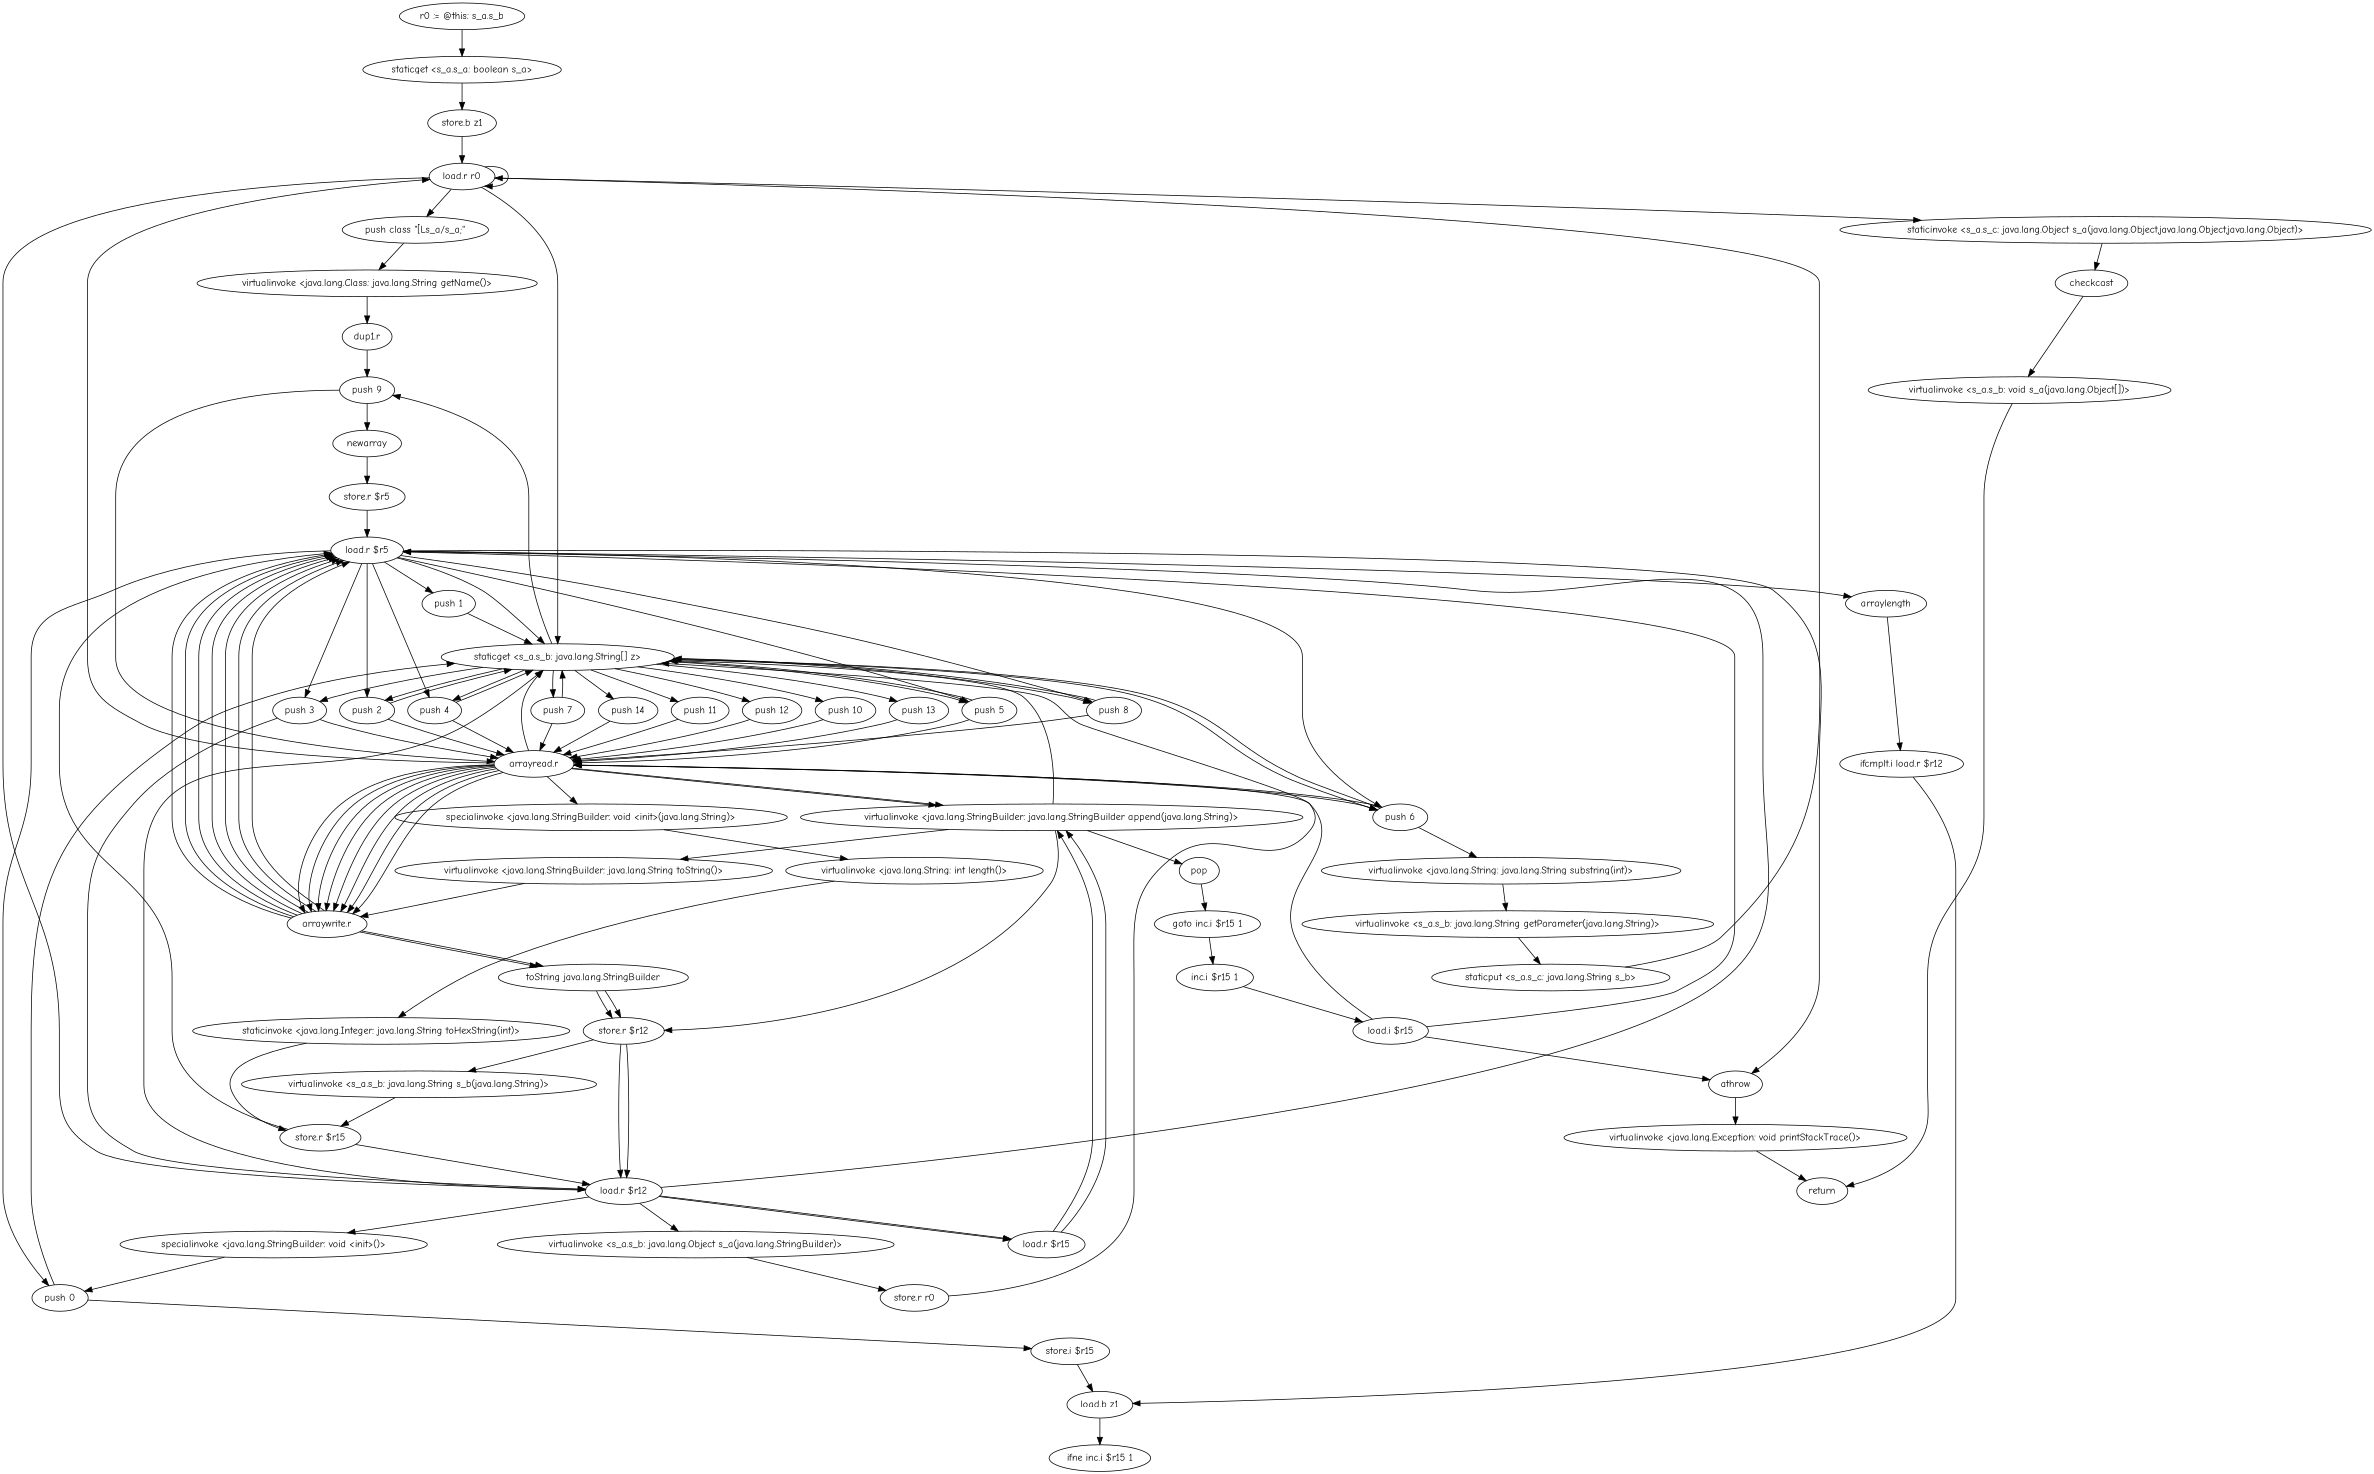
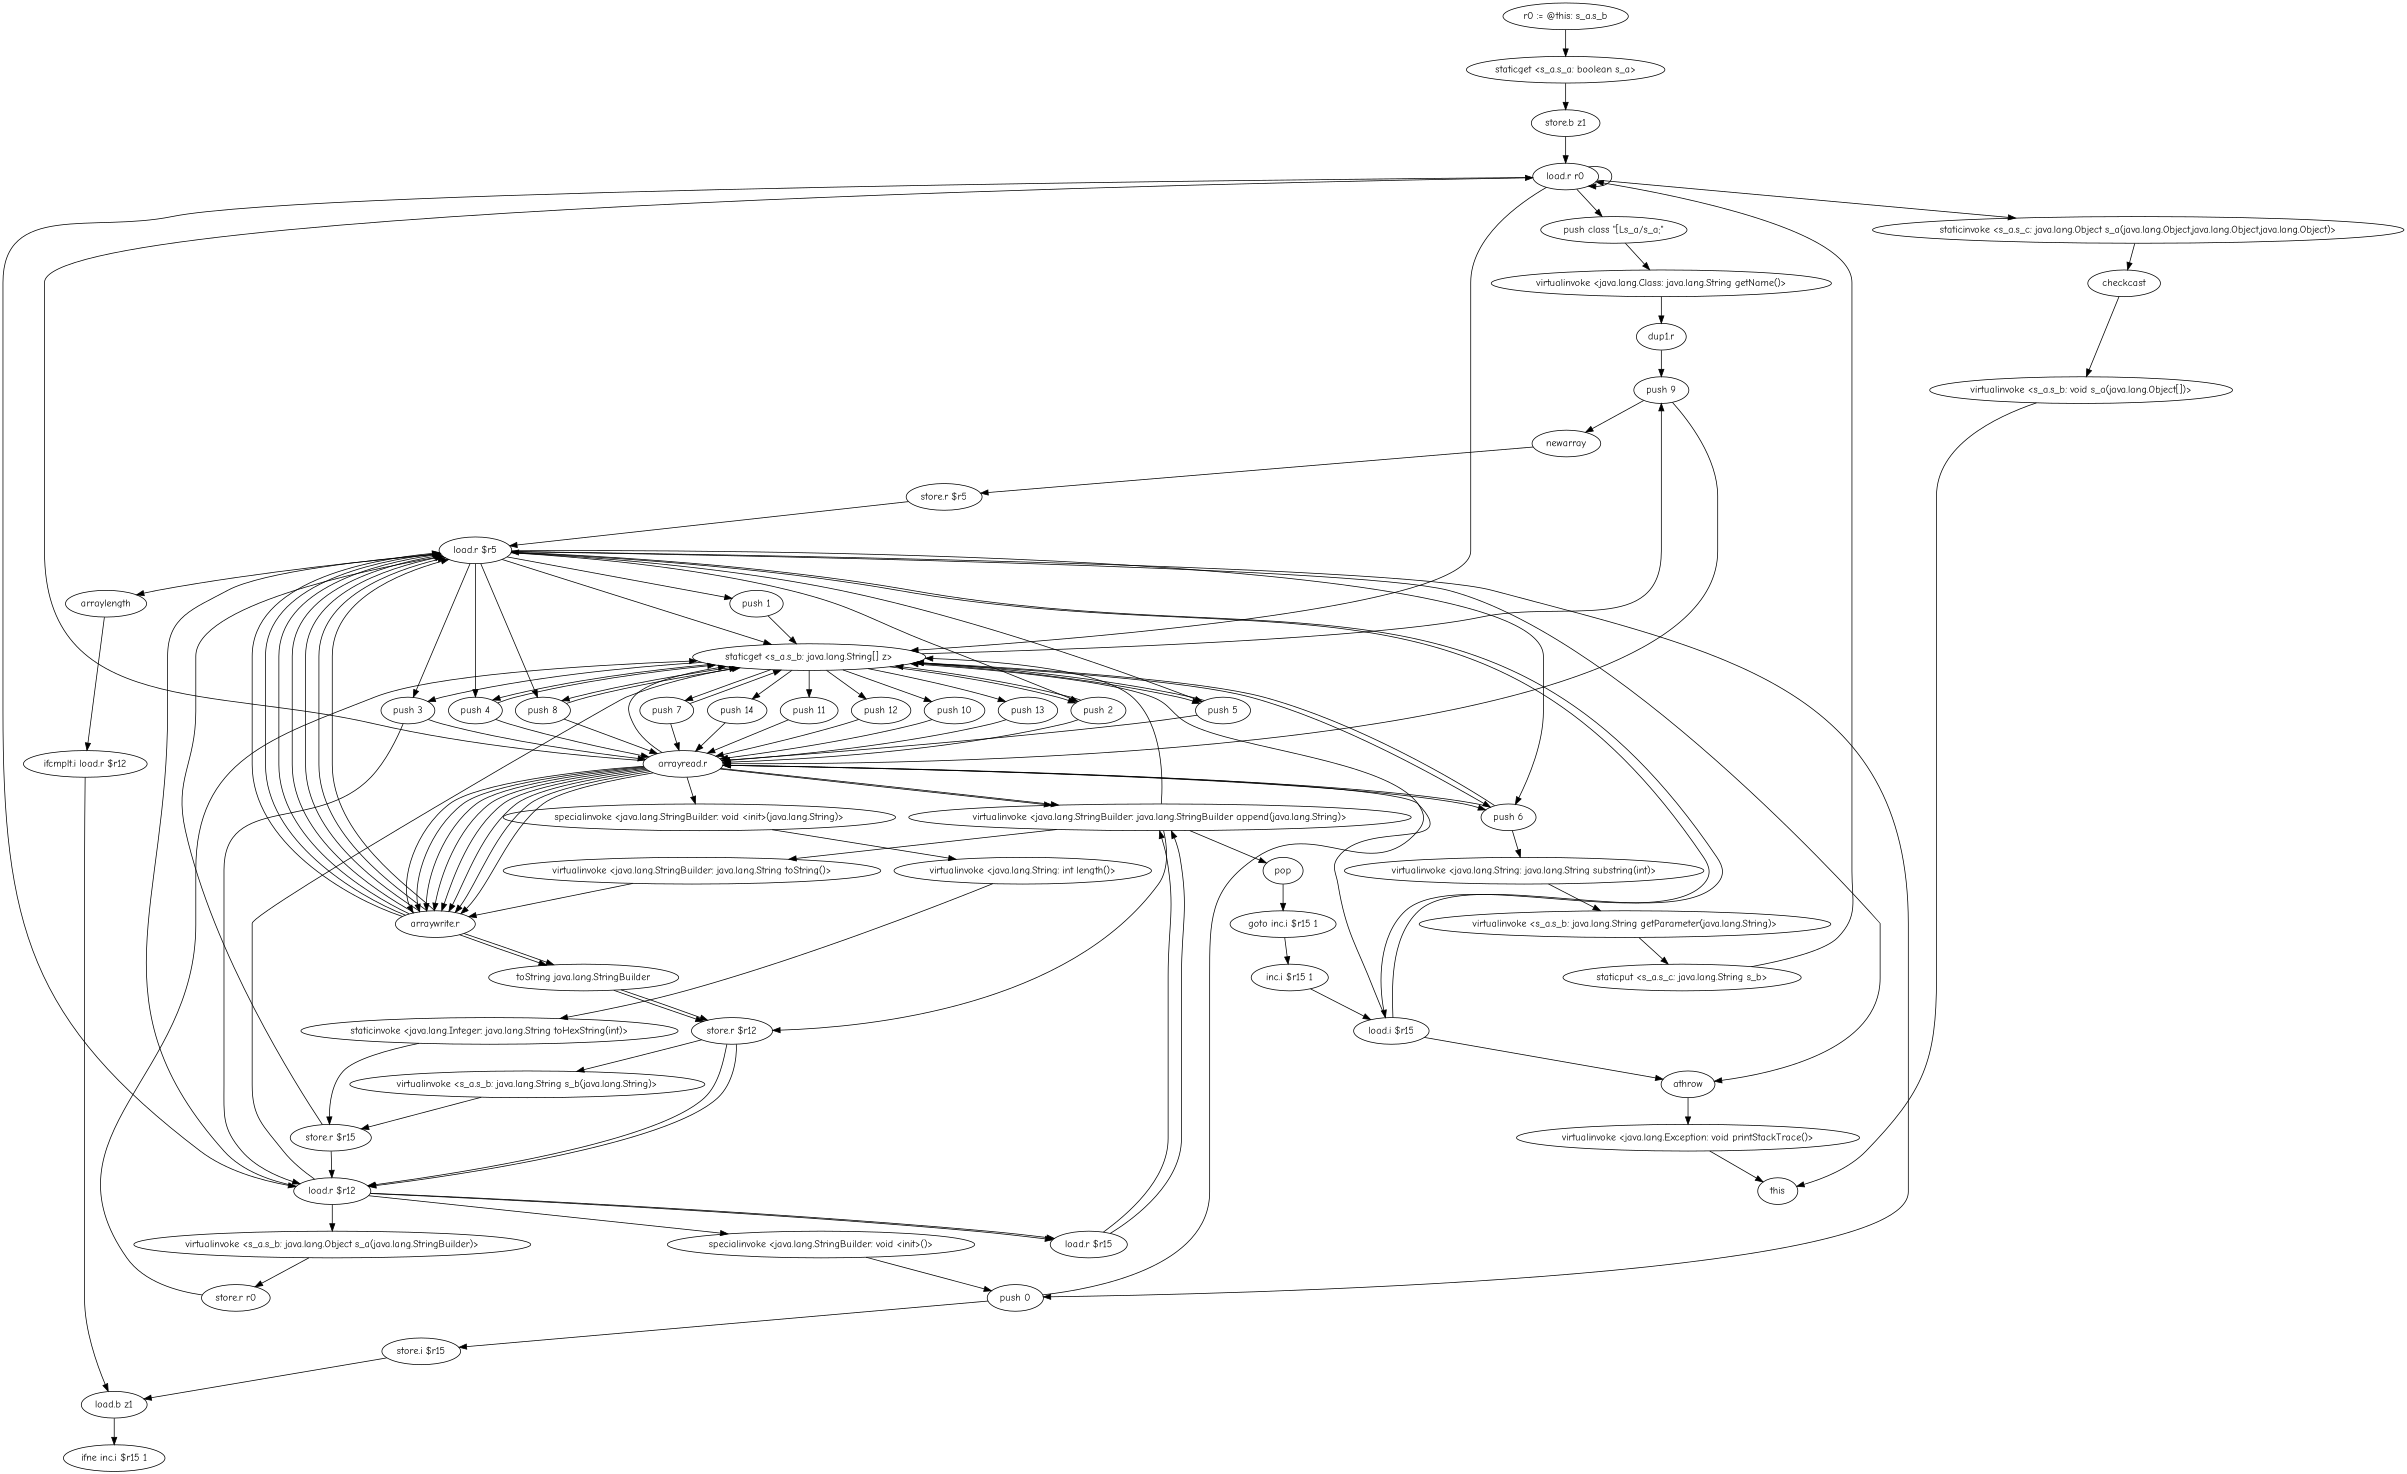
none -> (1489, 669)
(1822, 1191) -> (1778, 1191)
